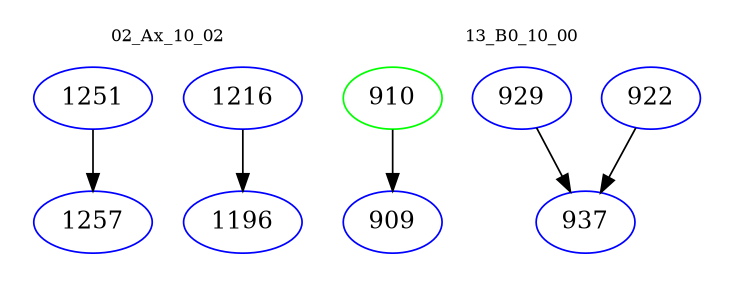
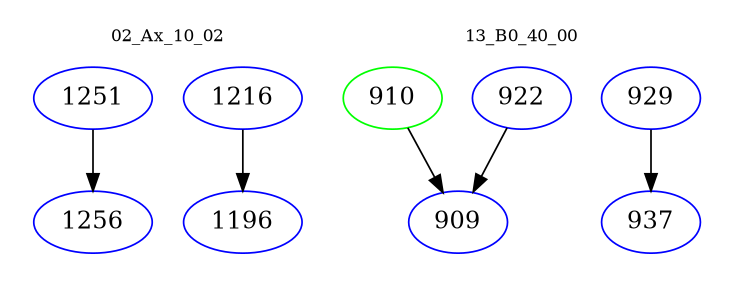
(522, 37) -> (522, 37)
(622, 152) -> (494, 152)
(93, 222) -> (93, 222)
